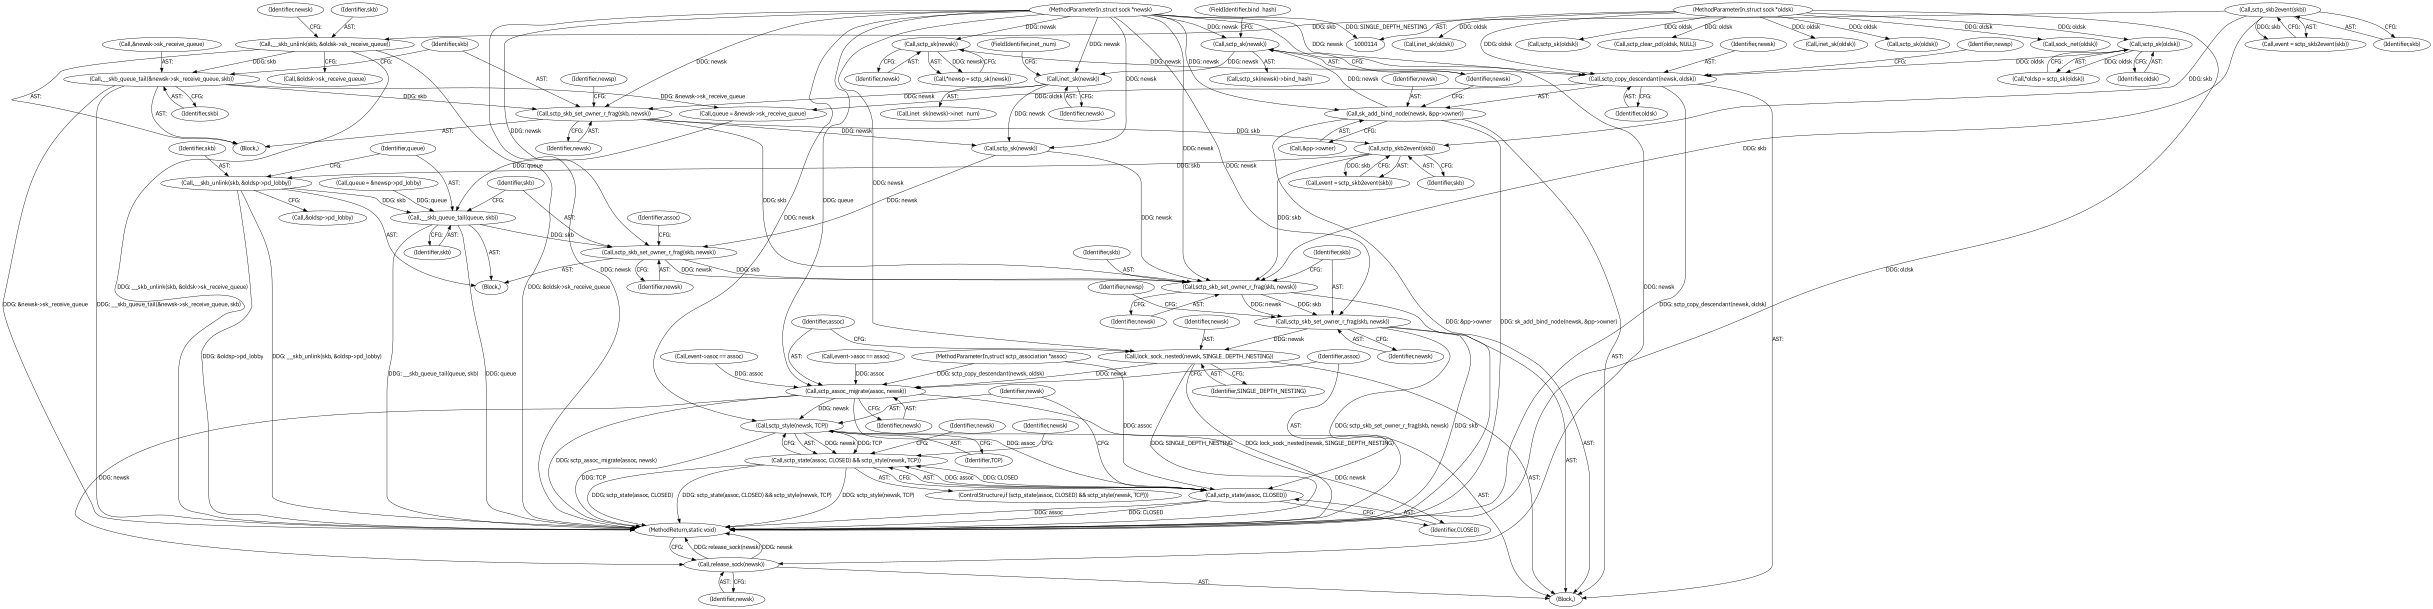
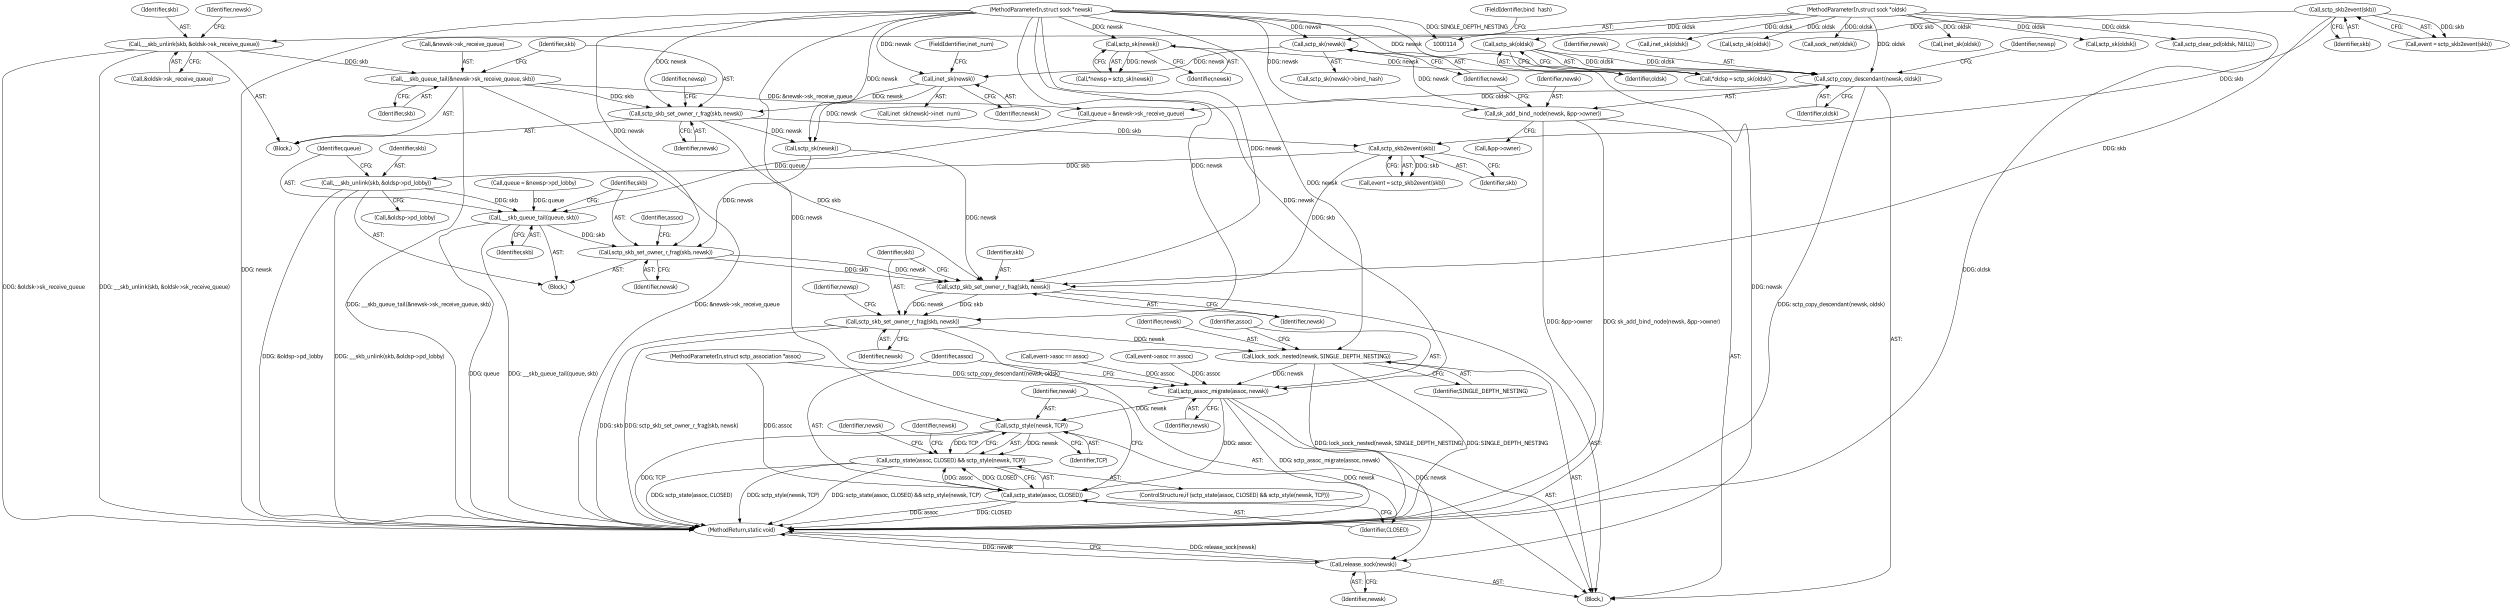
none -> (170, 62)
(1338, 129) -> none
(838, 201) -> (1299, 201)
